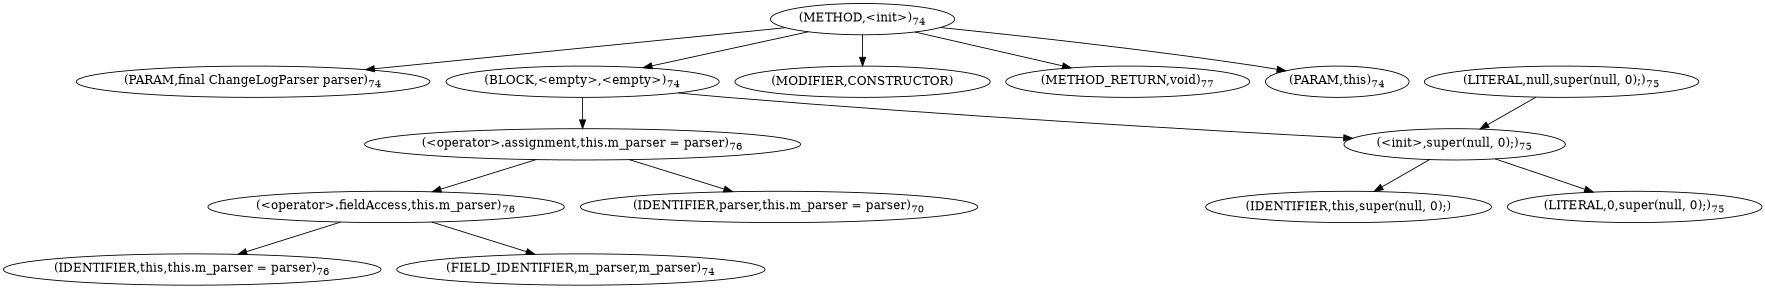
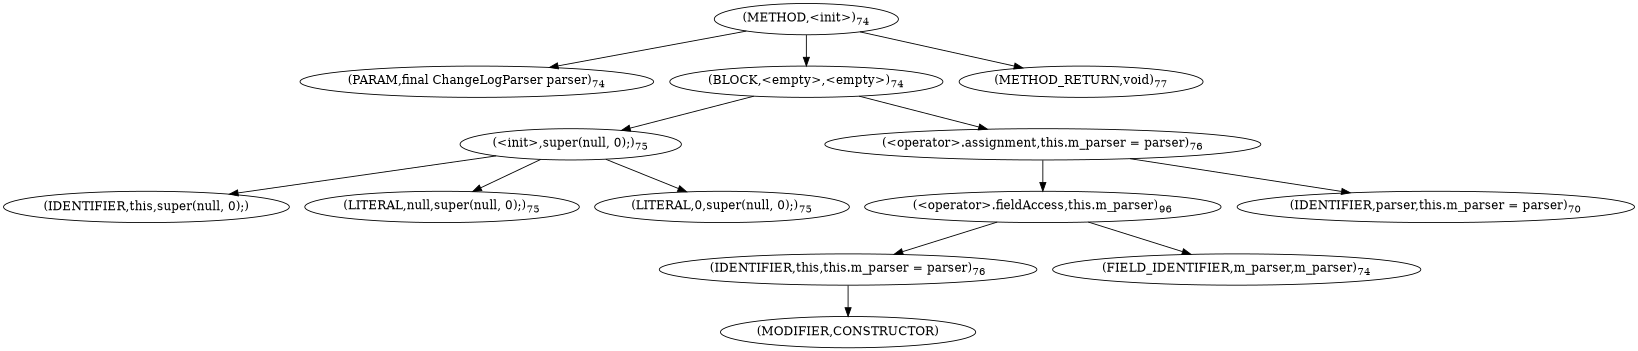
(863, 46) -> (848, 297)
(1337, 82) -> none
(1512, 111) -> (511, 174)
(509, 206) -> (1166, 206)
